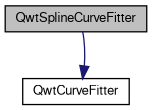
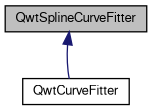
(85, 49) -> (67, 62)
